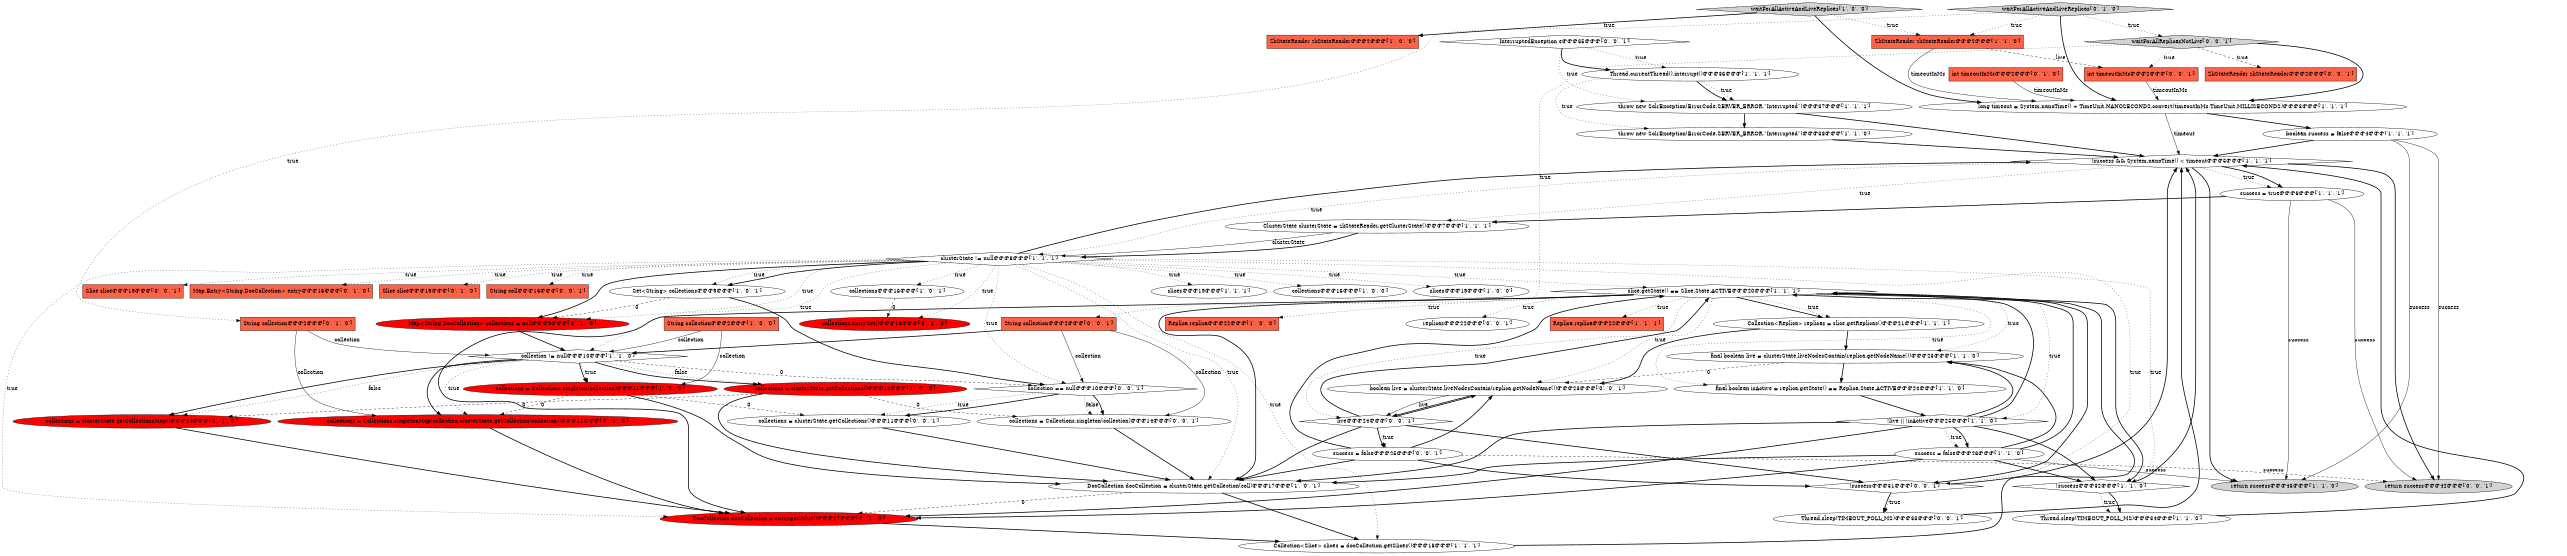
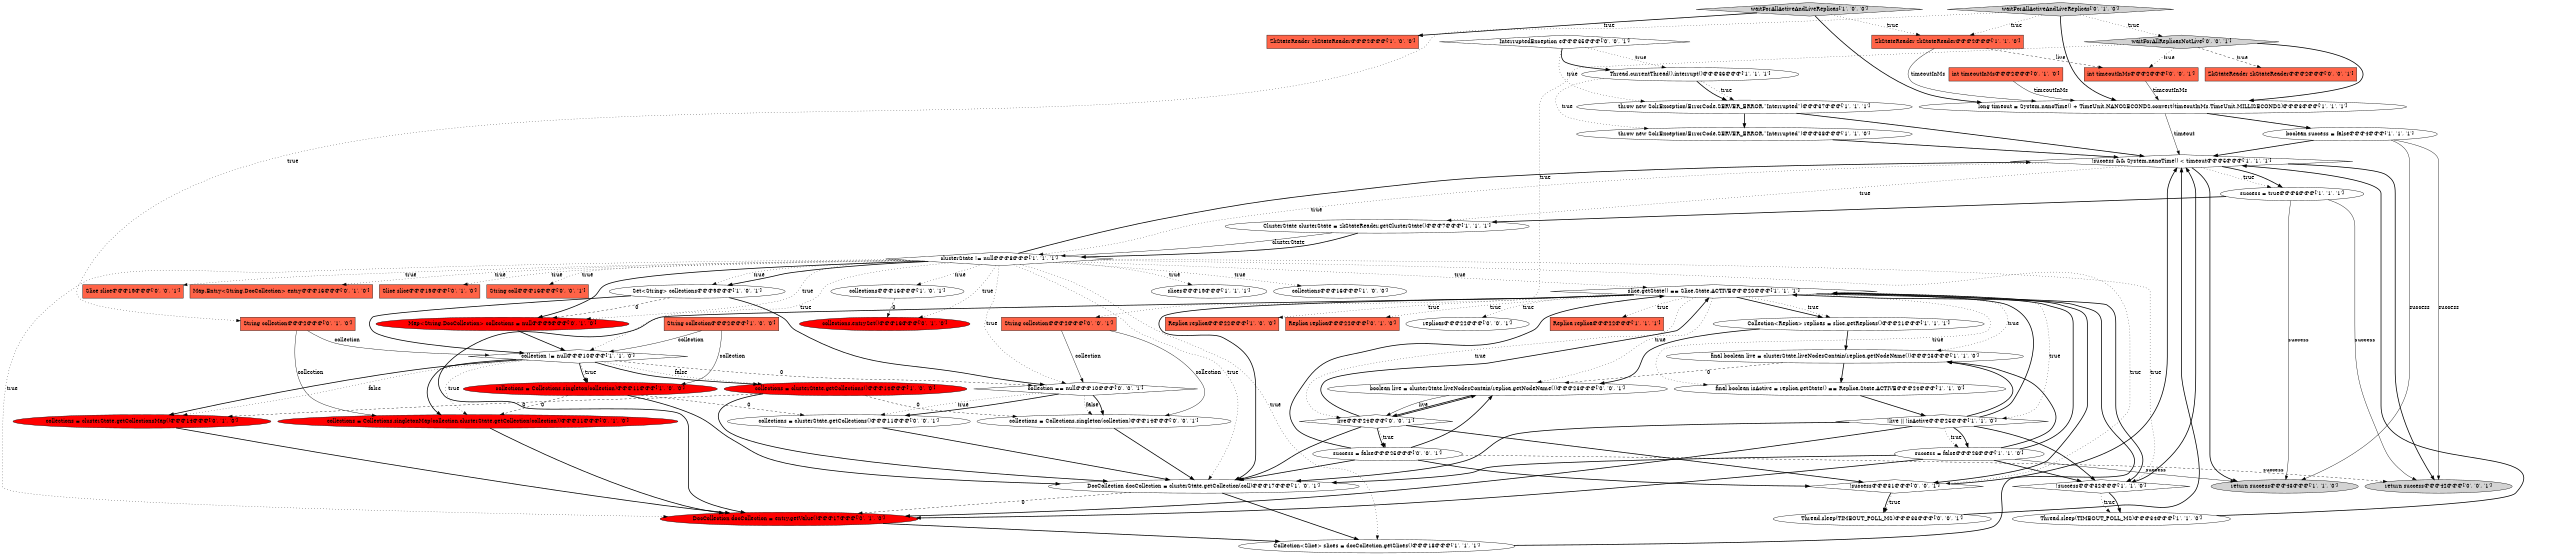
(1471, 291) -> none
none -> (1342, 324)
(828, 342) -> (419, 311)
